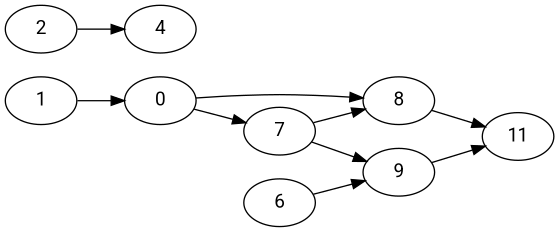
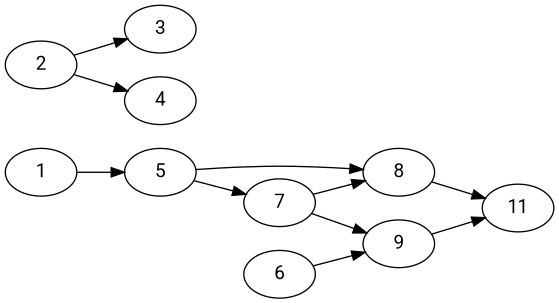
none -> (160, 29)
(160, 101) -> (160, 172)
